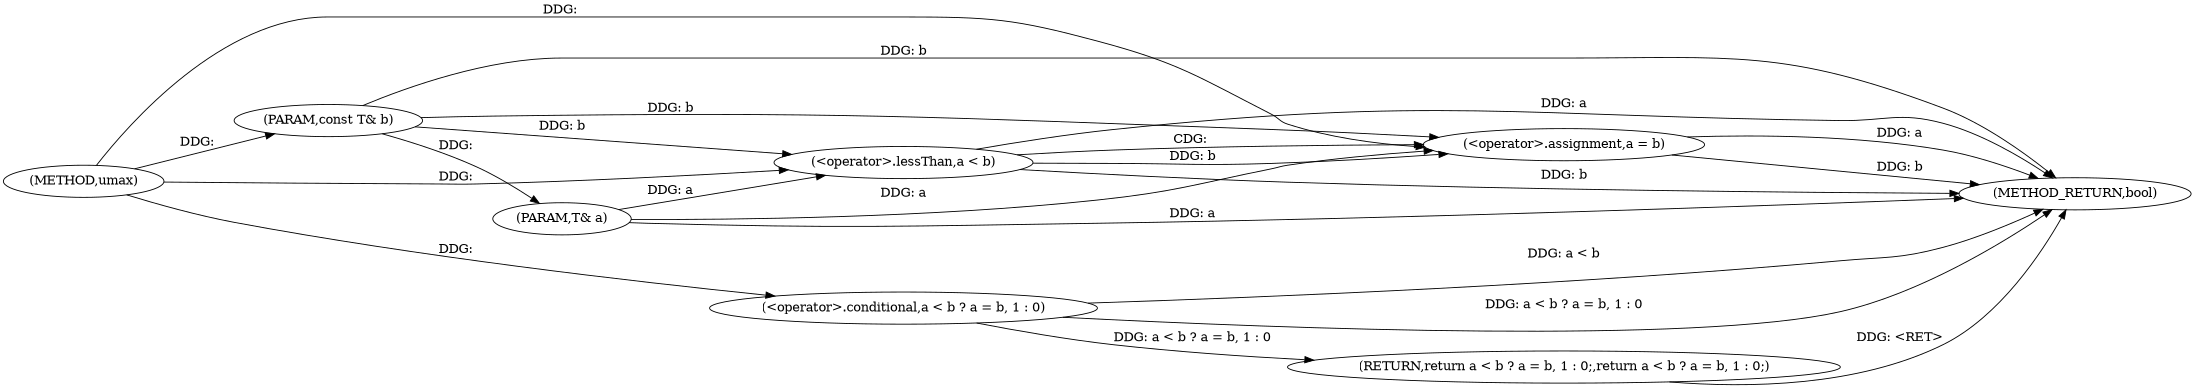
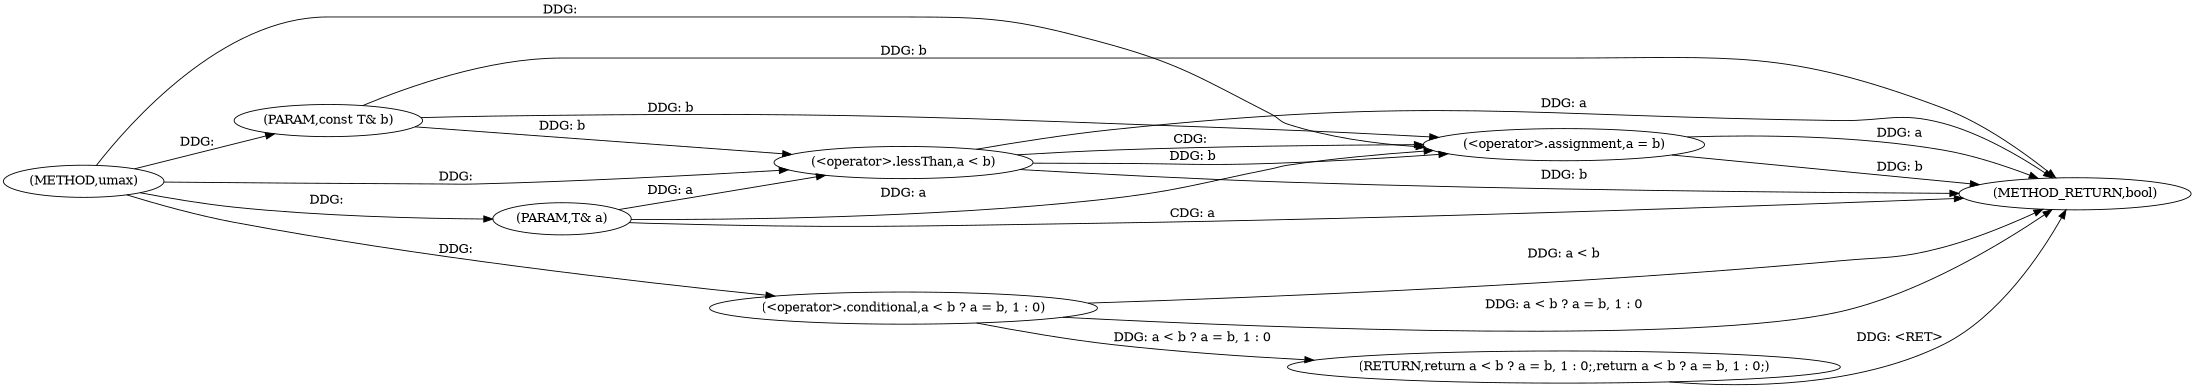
(460, 160) -> (311, 213)
(1192, 214) -> (1192, 214)
